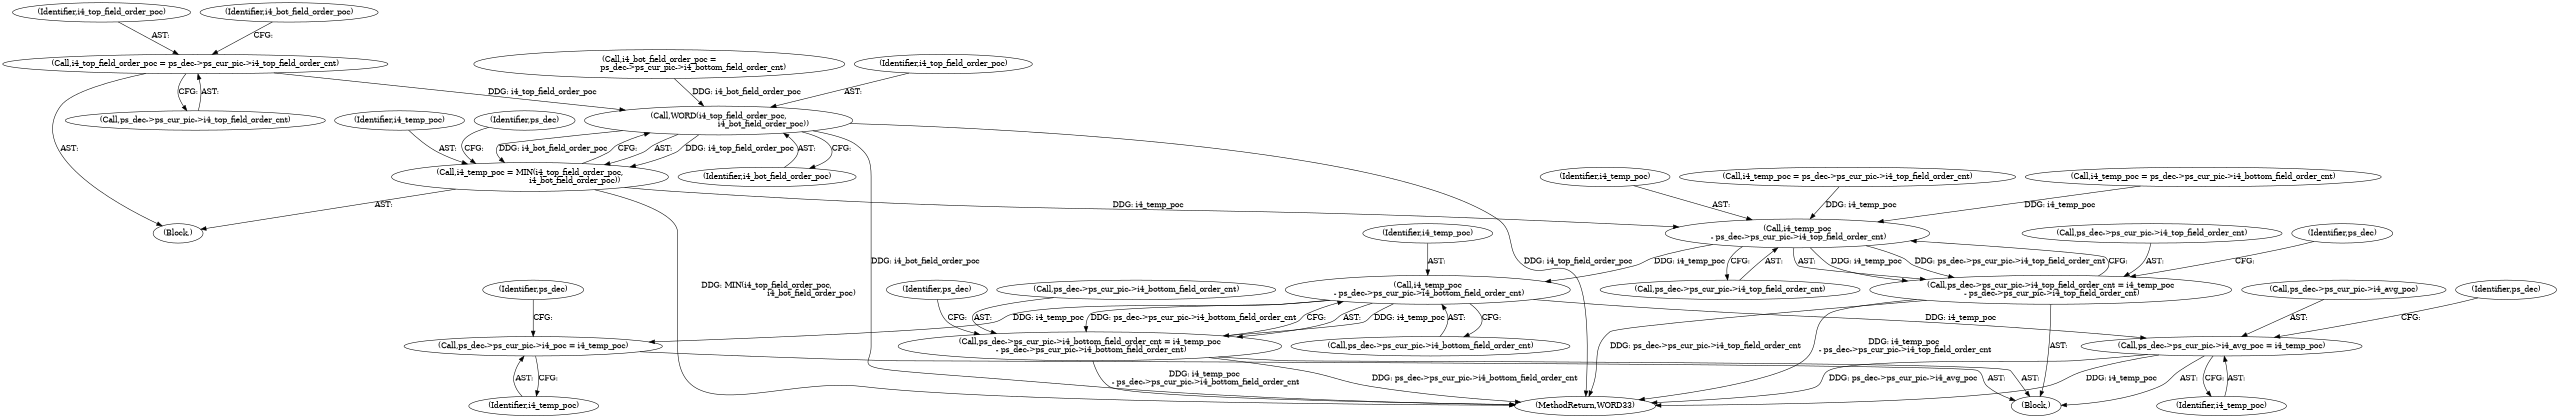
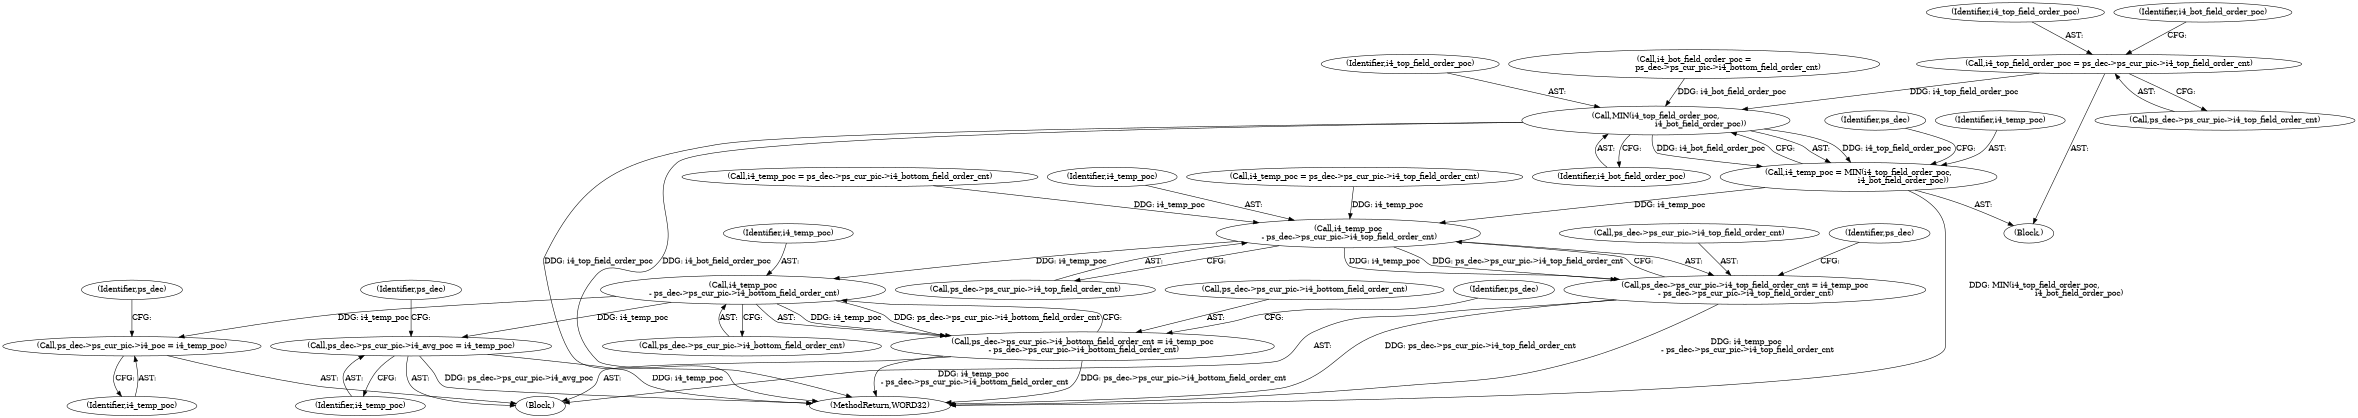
(719, 121) -> (1656, 121)
(2344, 290) -> none
(1585, 406) -> (880, 406)
